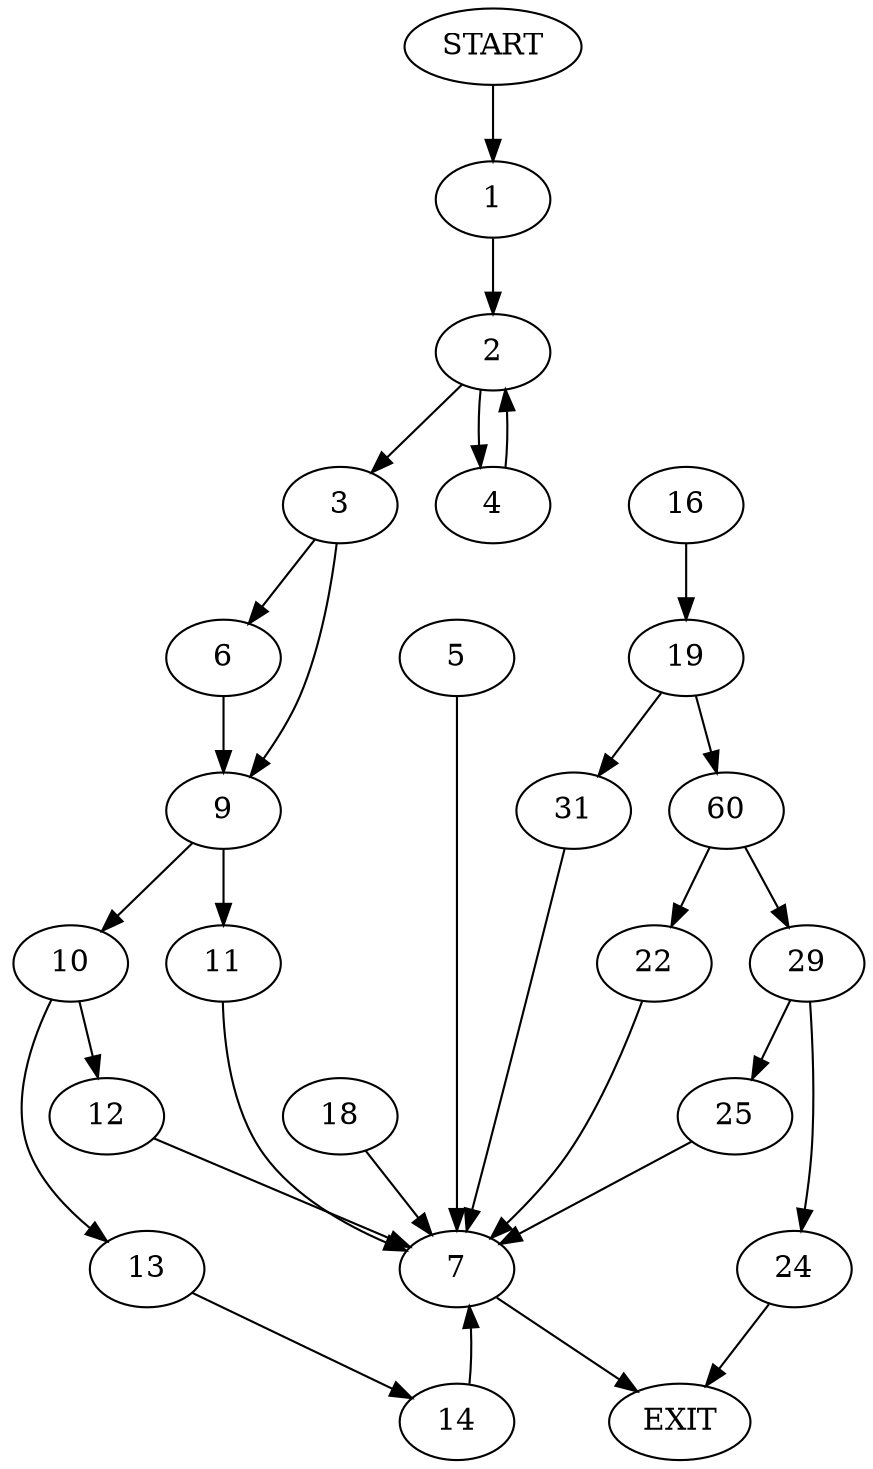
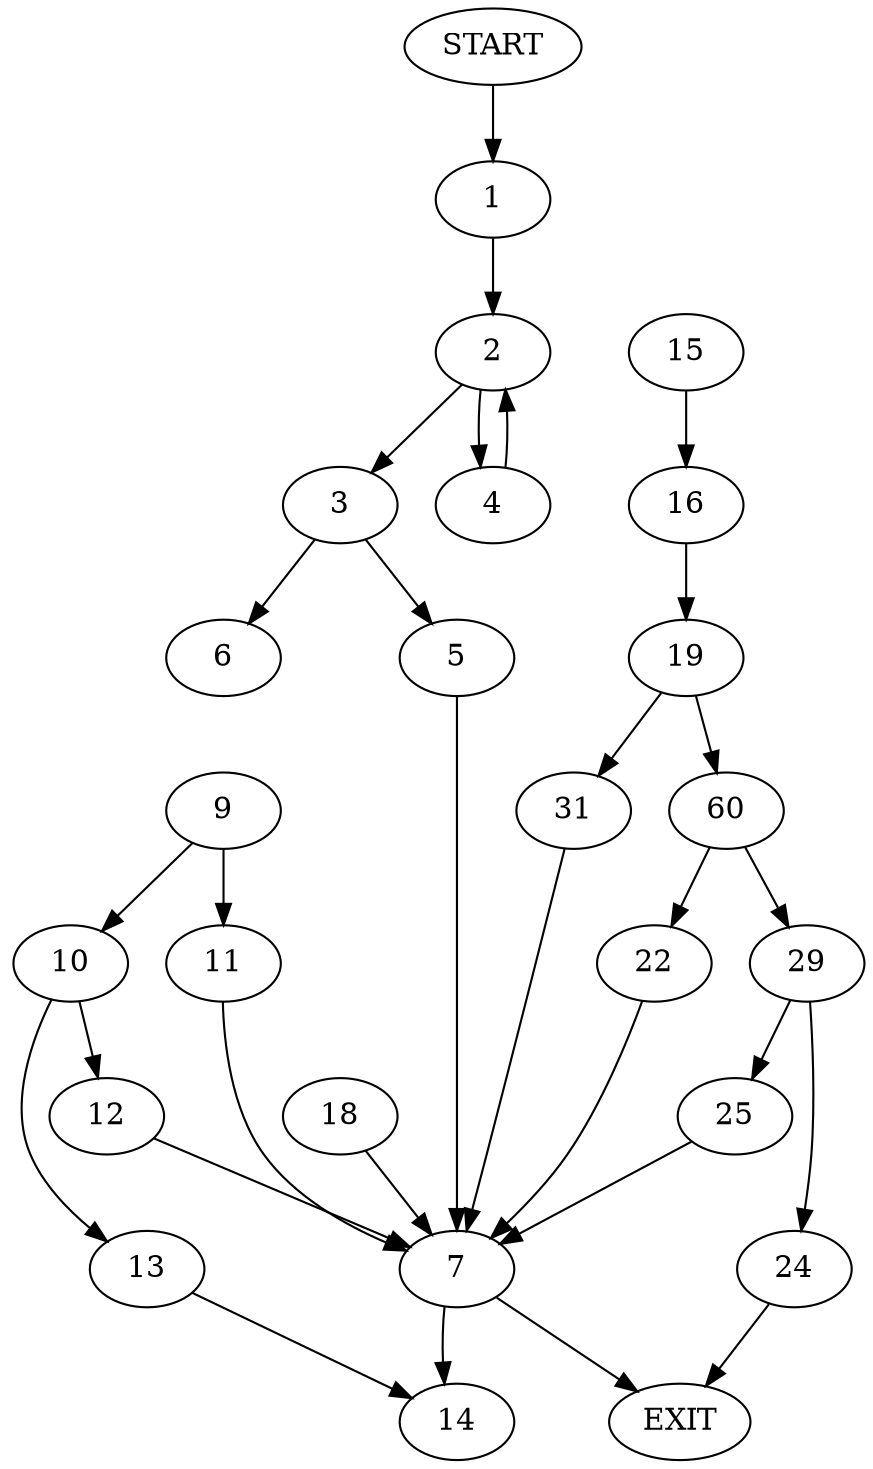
none -> (686, 352)
(314, 656) -> (392, 573)
(224, 724) -> none
(471, 1356) -> (443, 1334)
